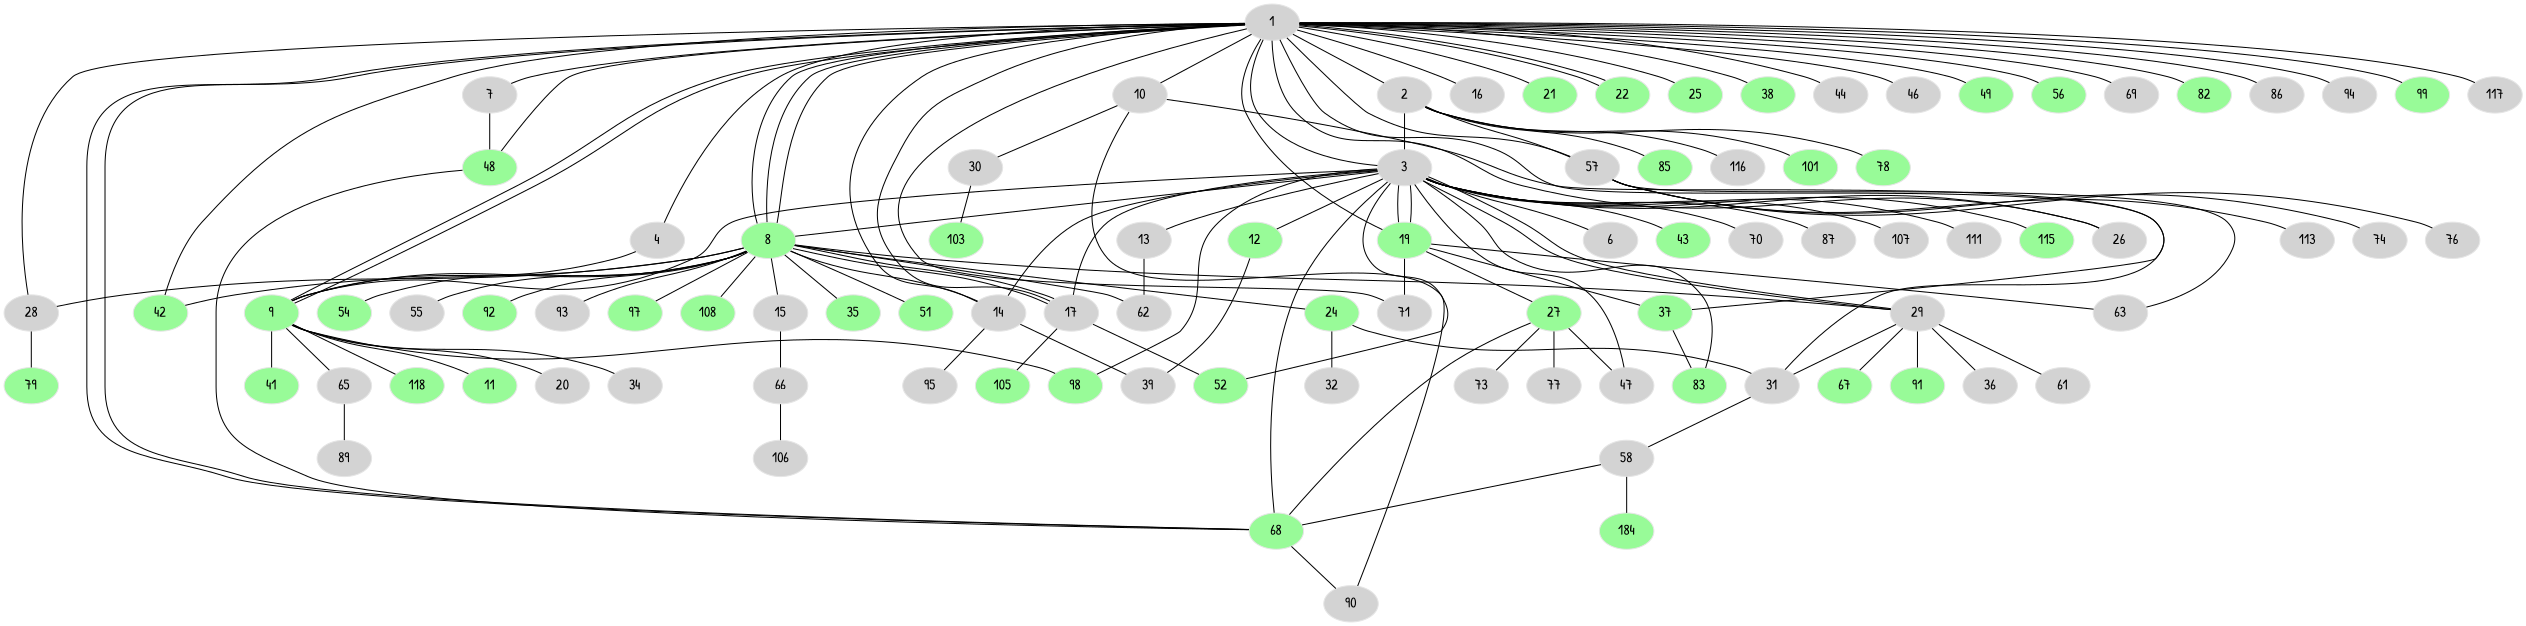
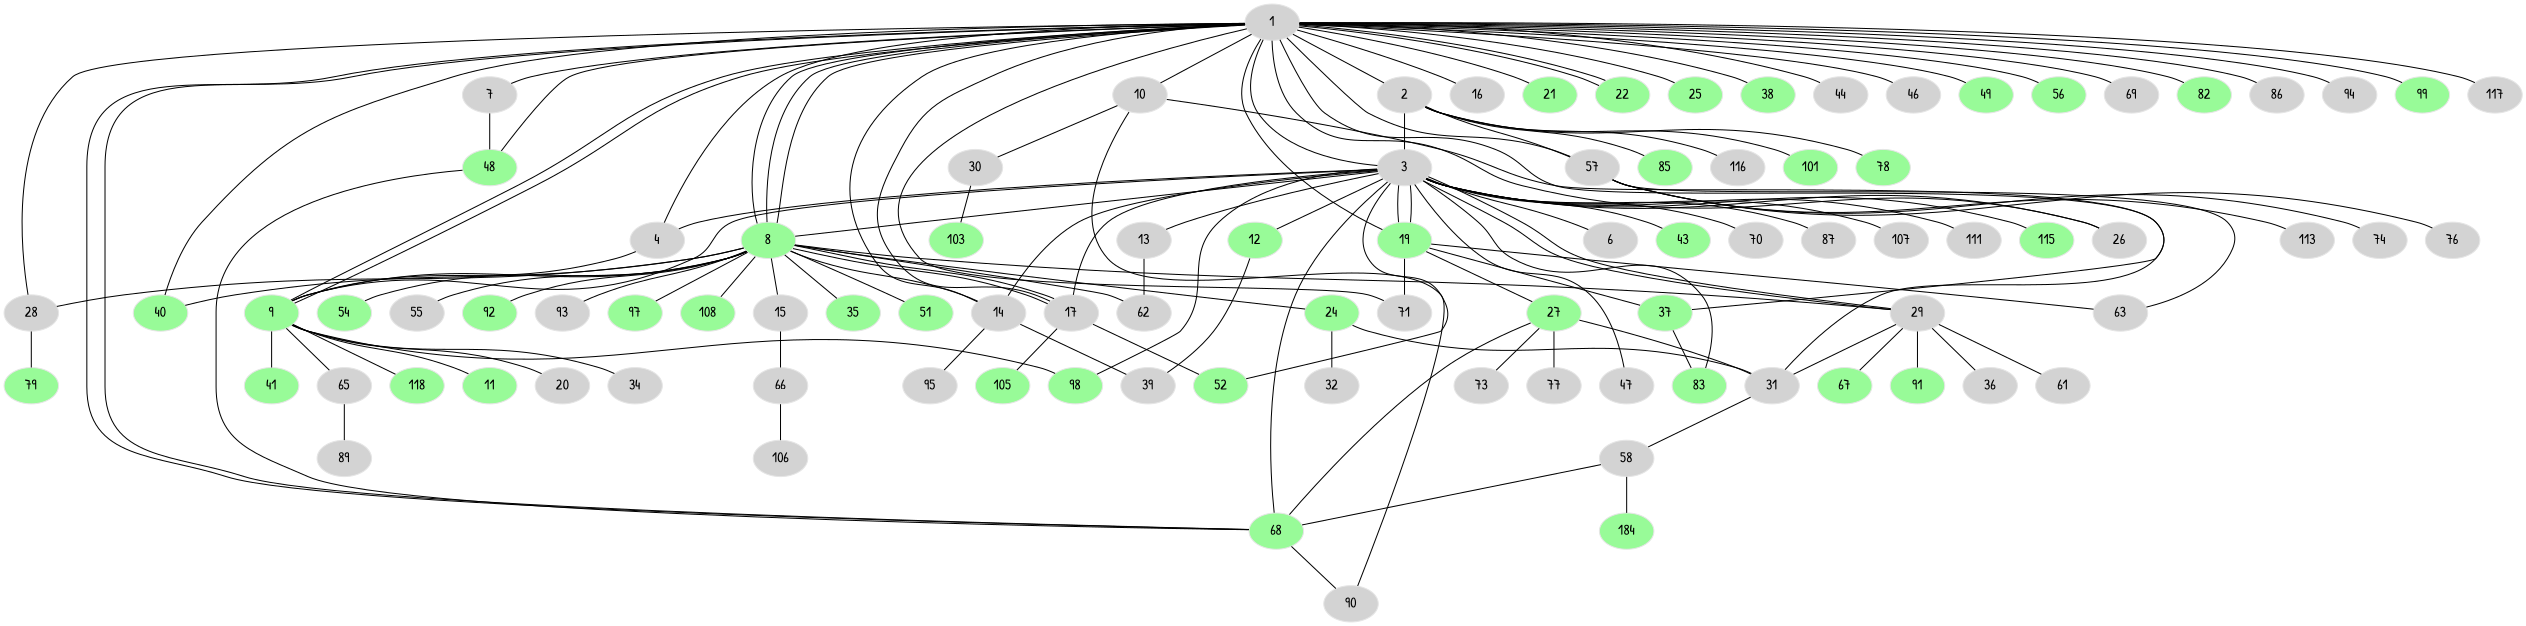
none -> (1027, 187)
(161, 313) -> (161, 313)
(1597, 356) -> (1666, 344)
